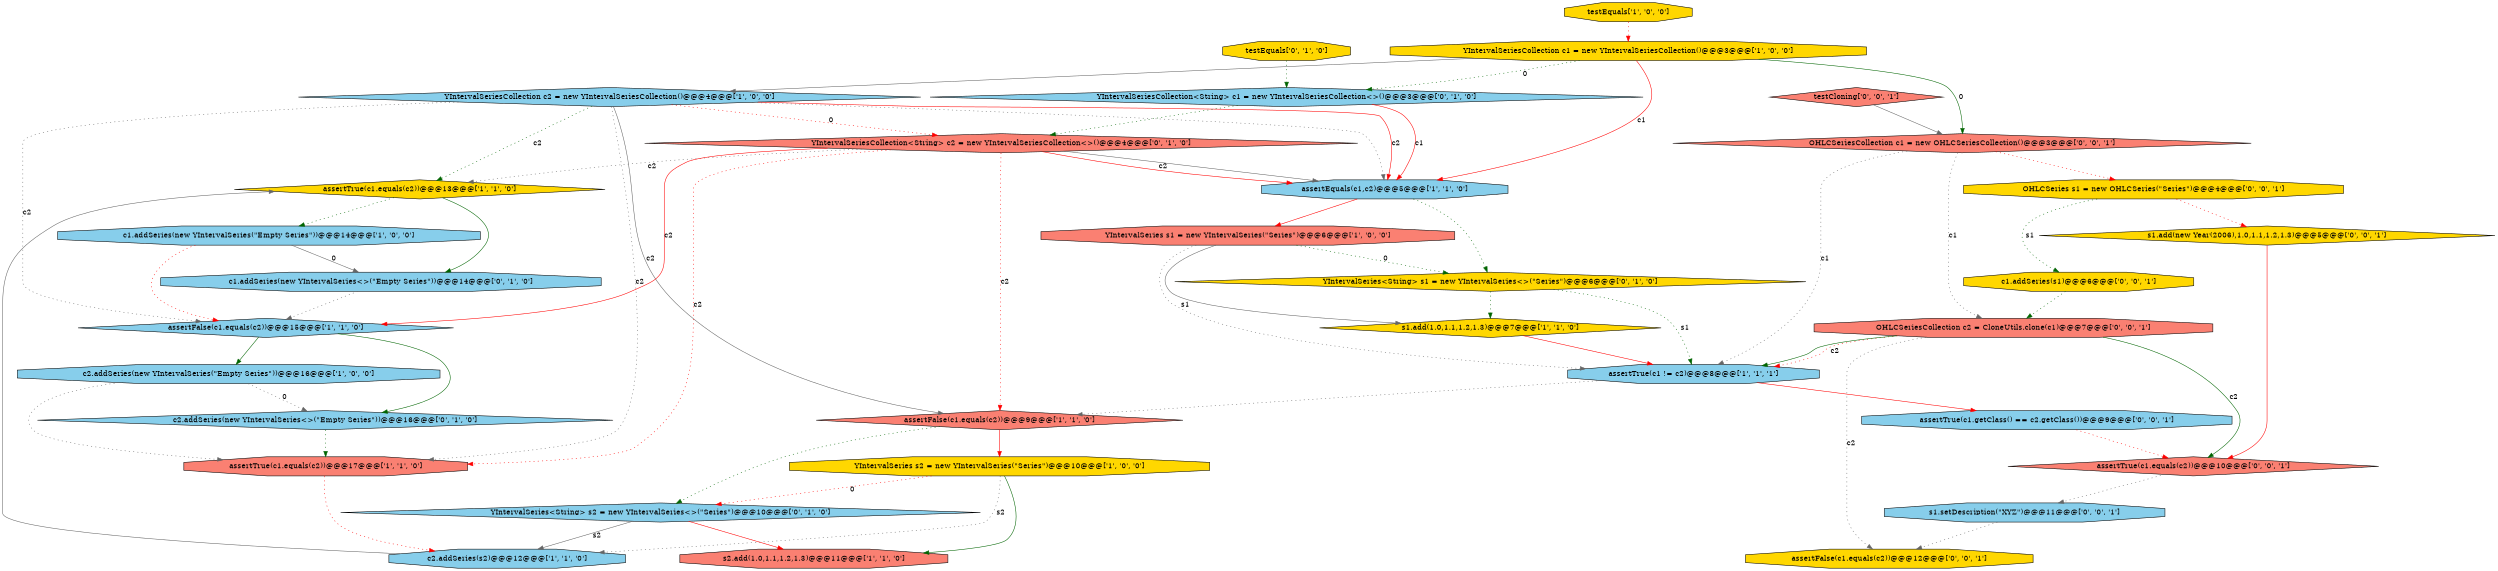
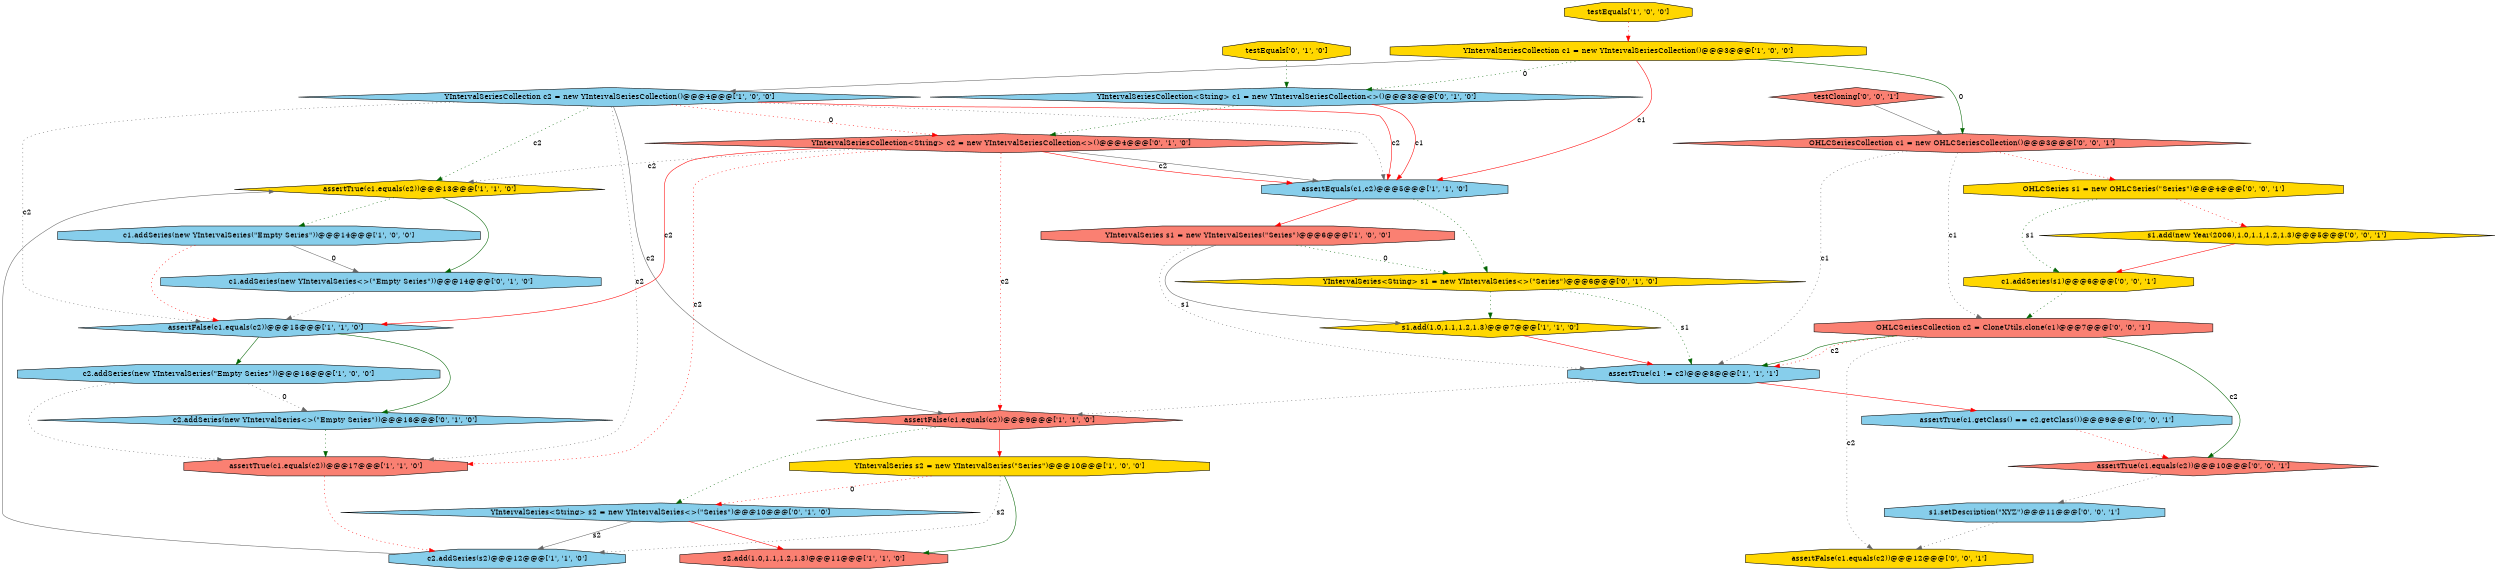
(2267, 359) -> (2178, 257)
